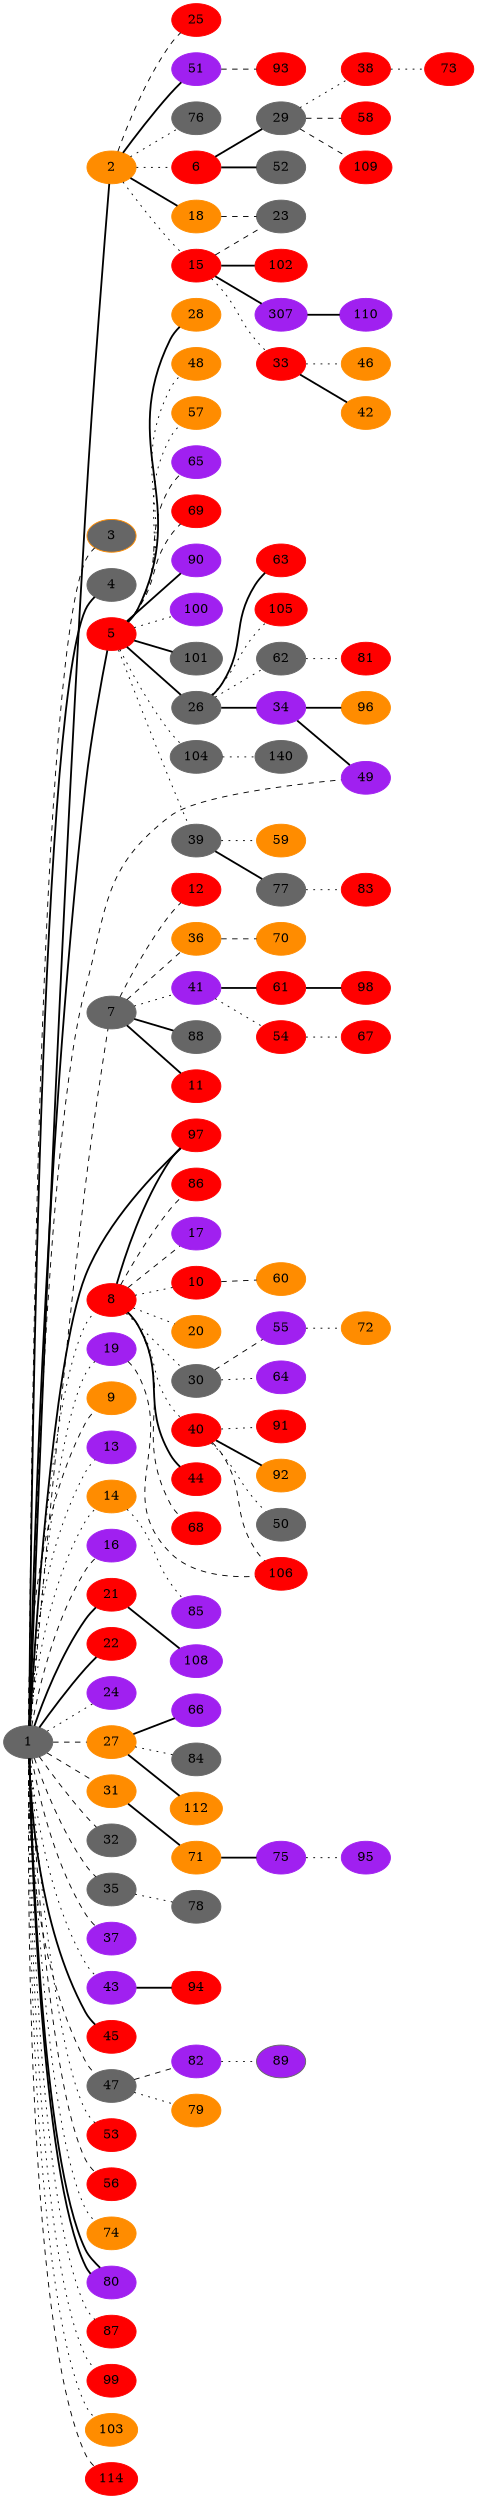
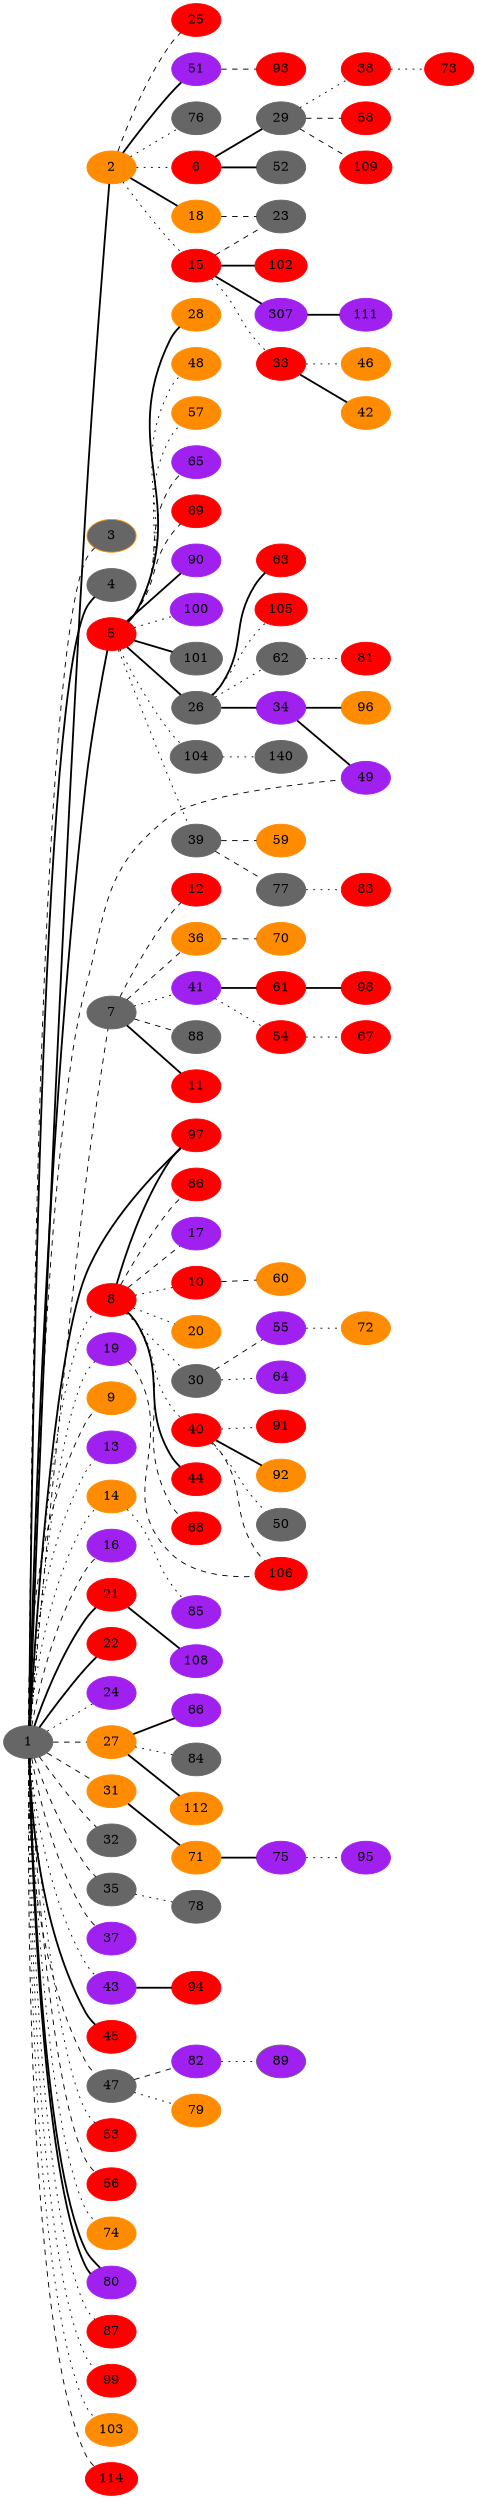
(366, 315) -> (366, 315)
(239, 841) -> (239, 841)
(239, 865) -> (239, 865)
(154, 1025) -> (154, 1025)
